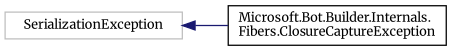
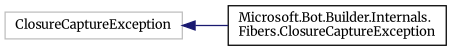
(94, 26) -> (94, 26)
